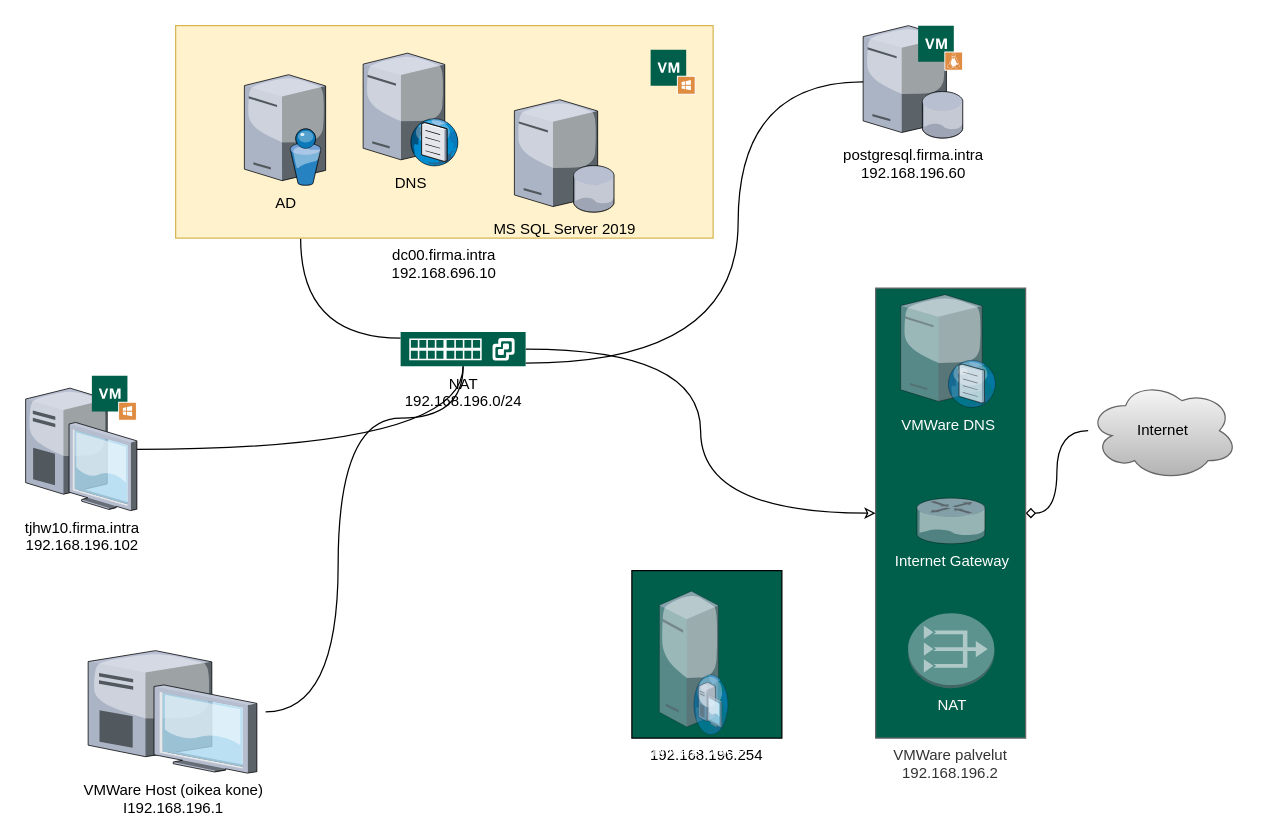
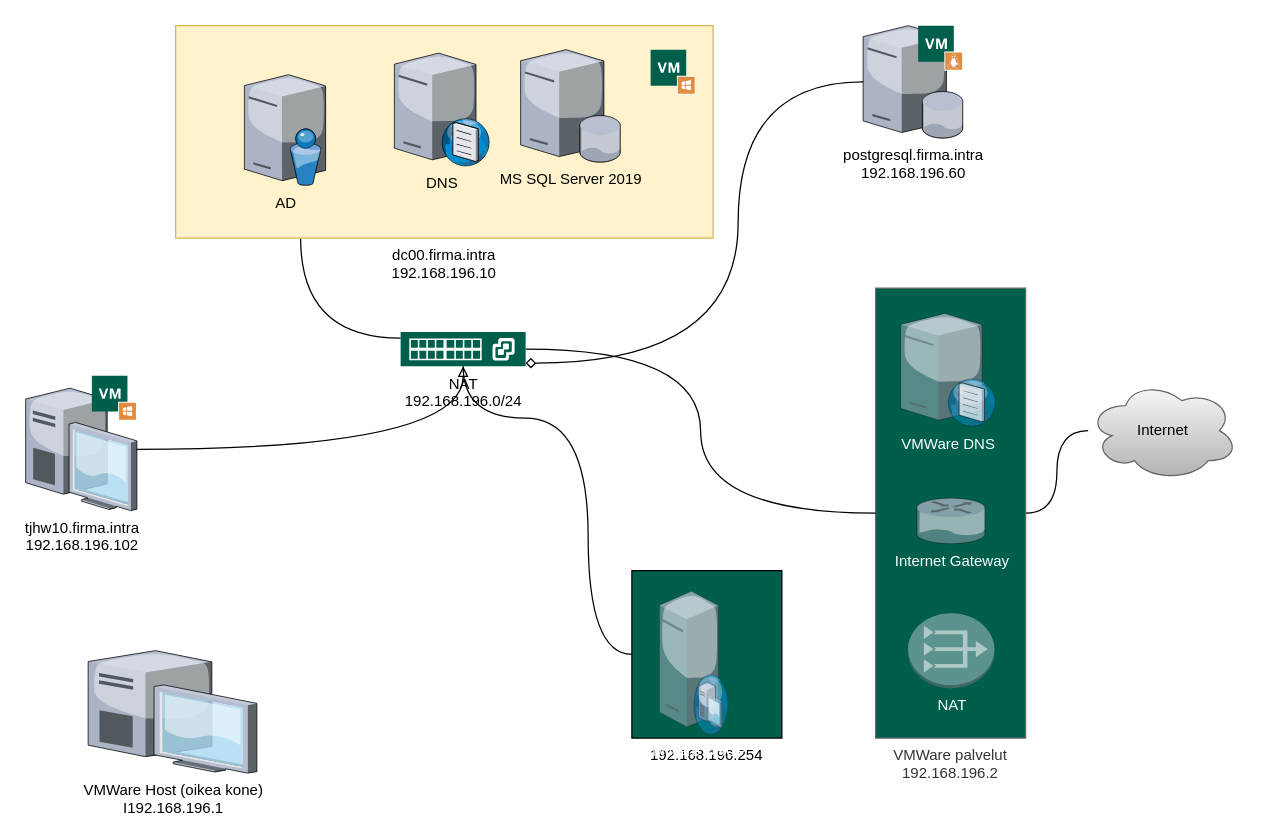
(411, 108) -> (442, 108)
(564, 156) -> (571, 106)
(444, 255) -> (444, 255)
(948, 350) -> (948, 368)
(531, 363) -> (536, 363)
(440, 404) -> (461, 387)
none -> (585, 489)
(1051, 504) -> (1046, 506)
(866, 513) -> (869, 513)
(338, 589) -> none
